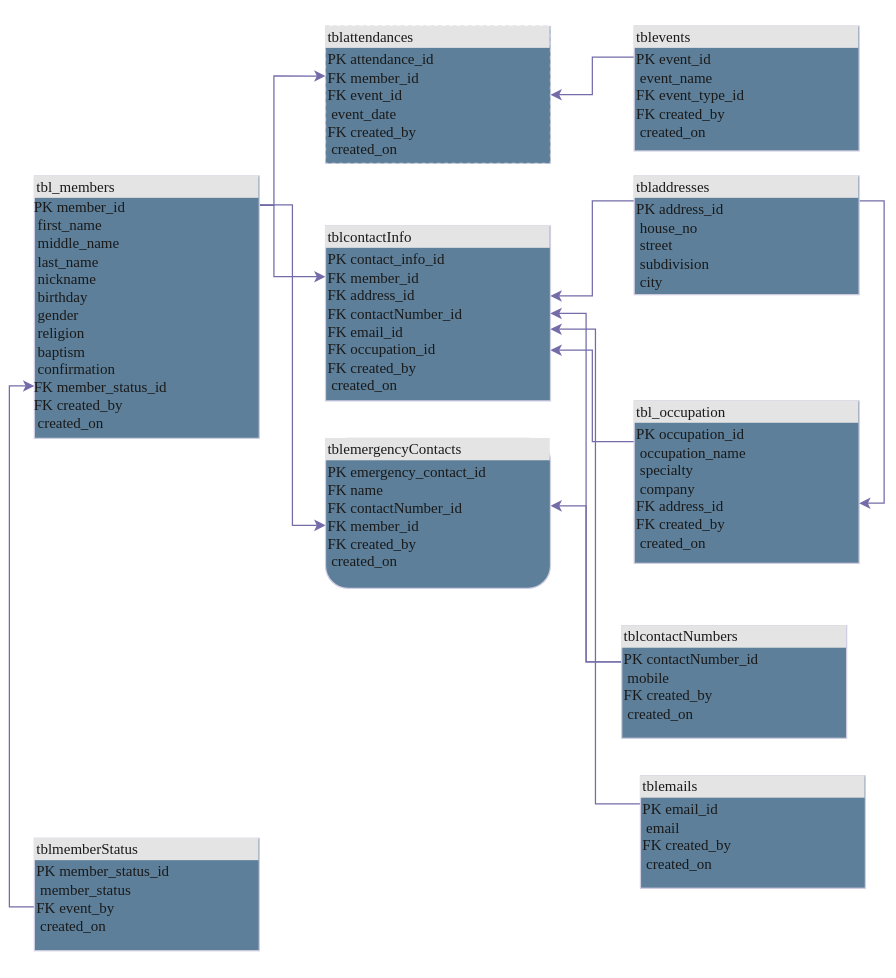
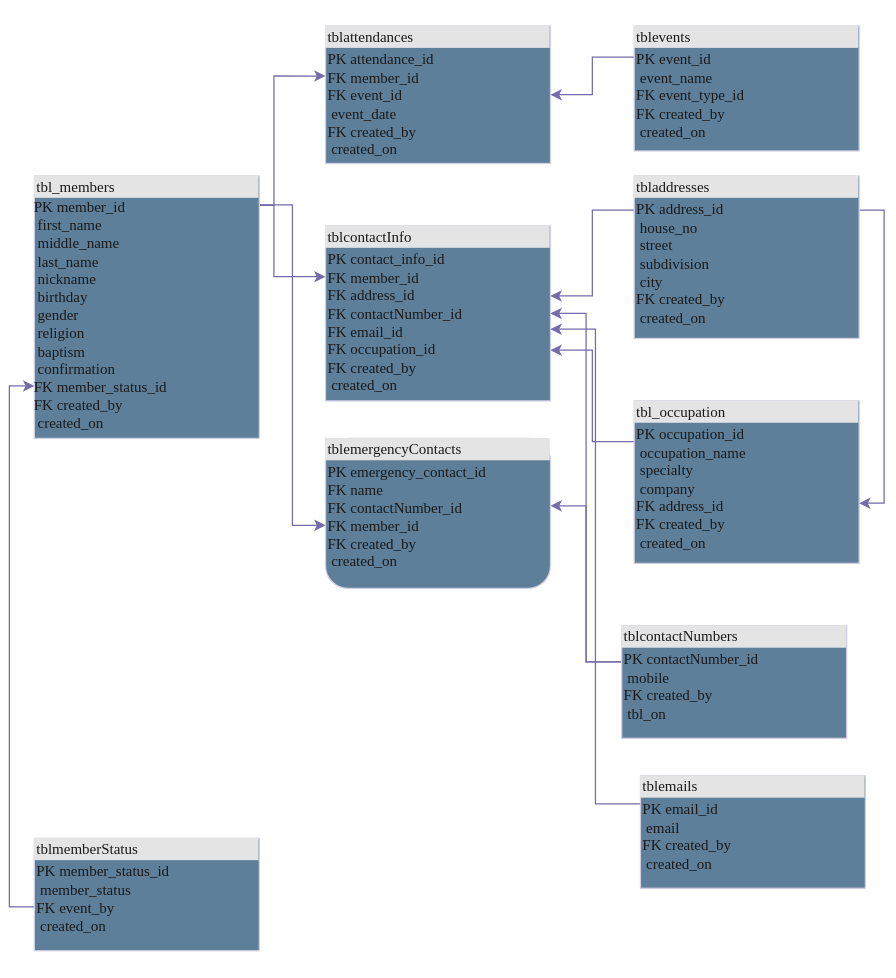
(438, 94) -> (438, 94)
(747, 235) -> (747, 257)
(698, 671) -> (698, 671)
